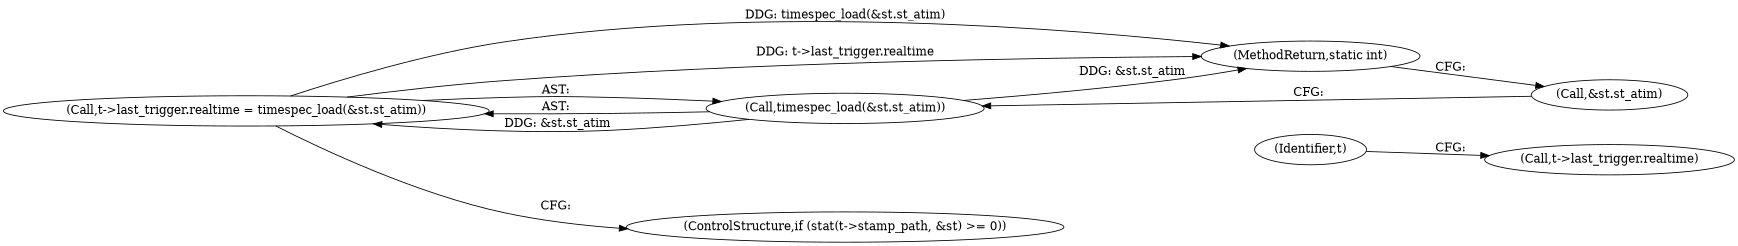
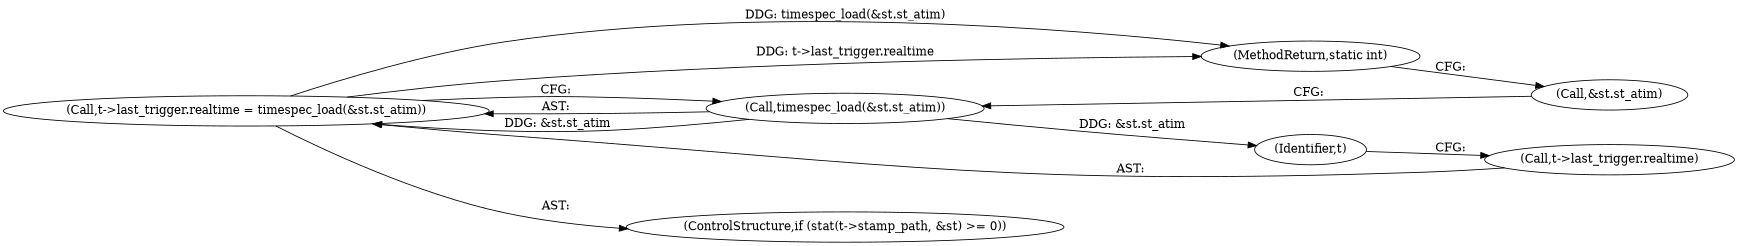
(1101, 88) -> (1098, 133)
(558, 90) -> (558, 90)
none -> (942, 169)
(558, 206) -> (558, 206)
